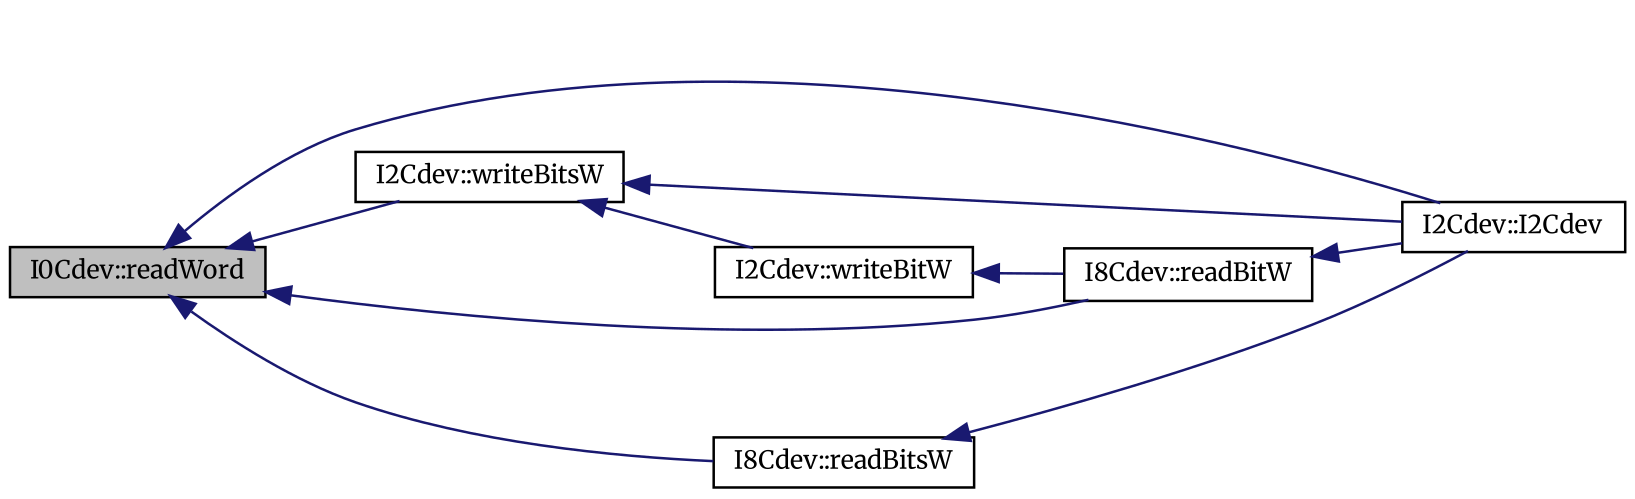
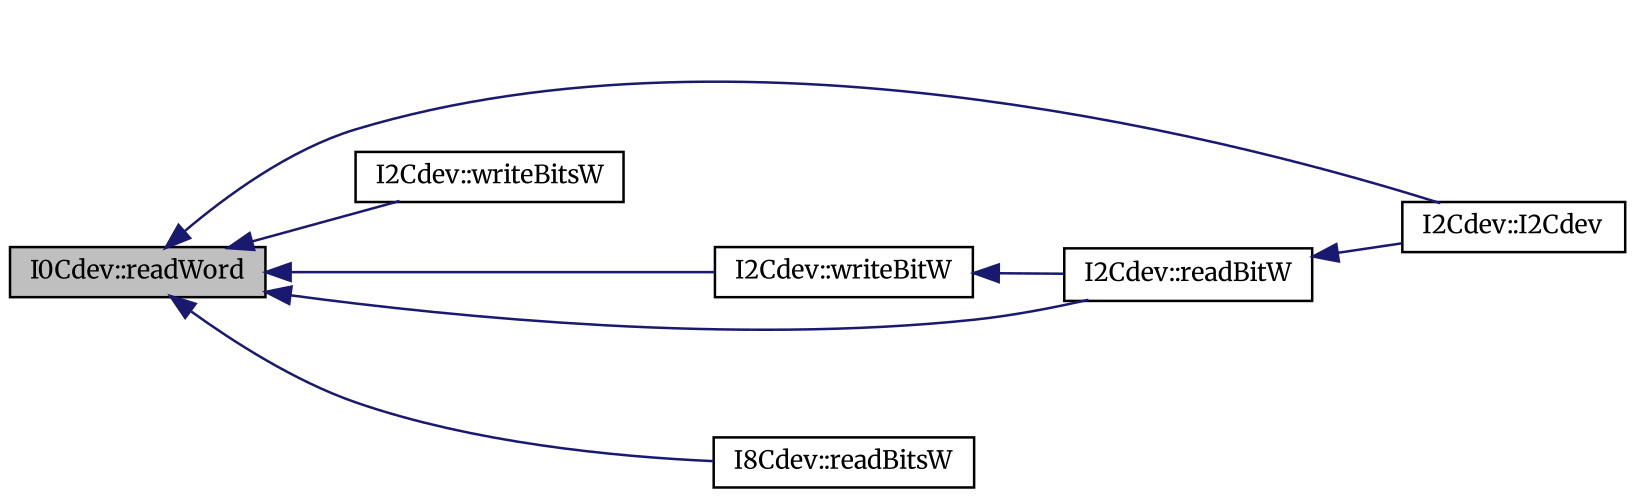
(1026, 203) -> none
(679, 228) -> (503, 272)
(1188, 275) -> (1188, 275)
(1224, 357) -> none
